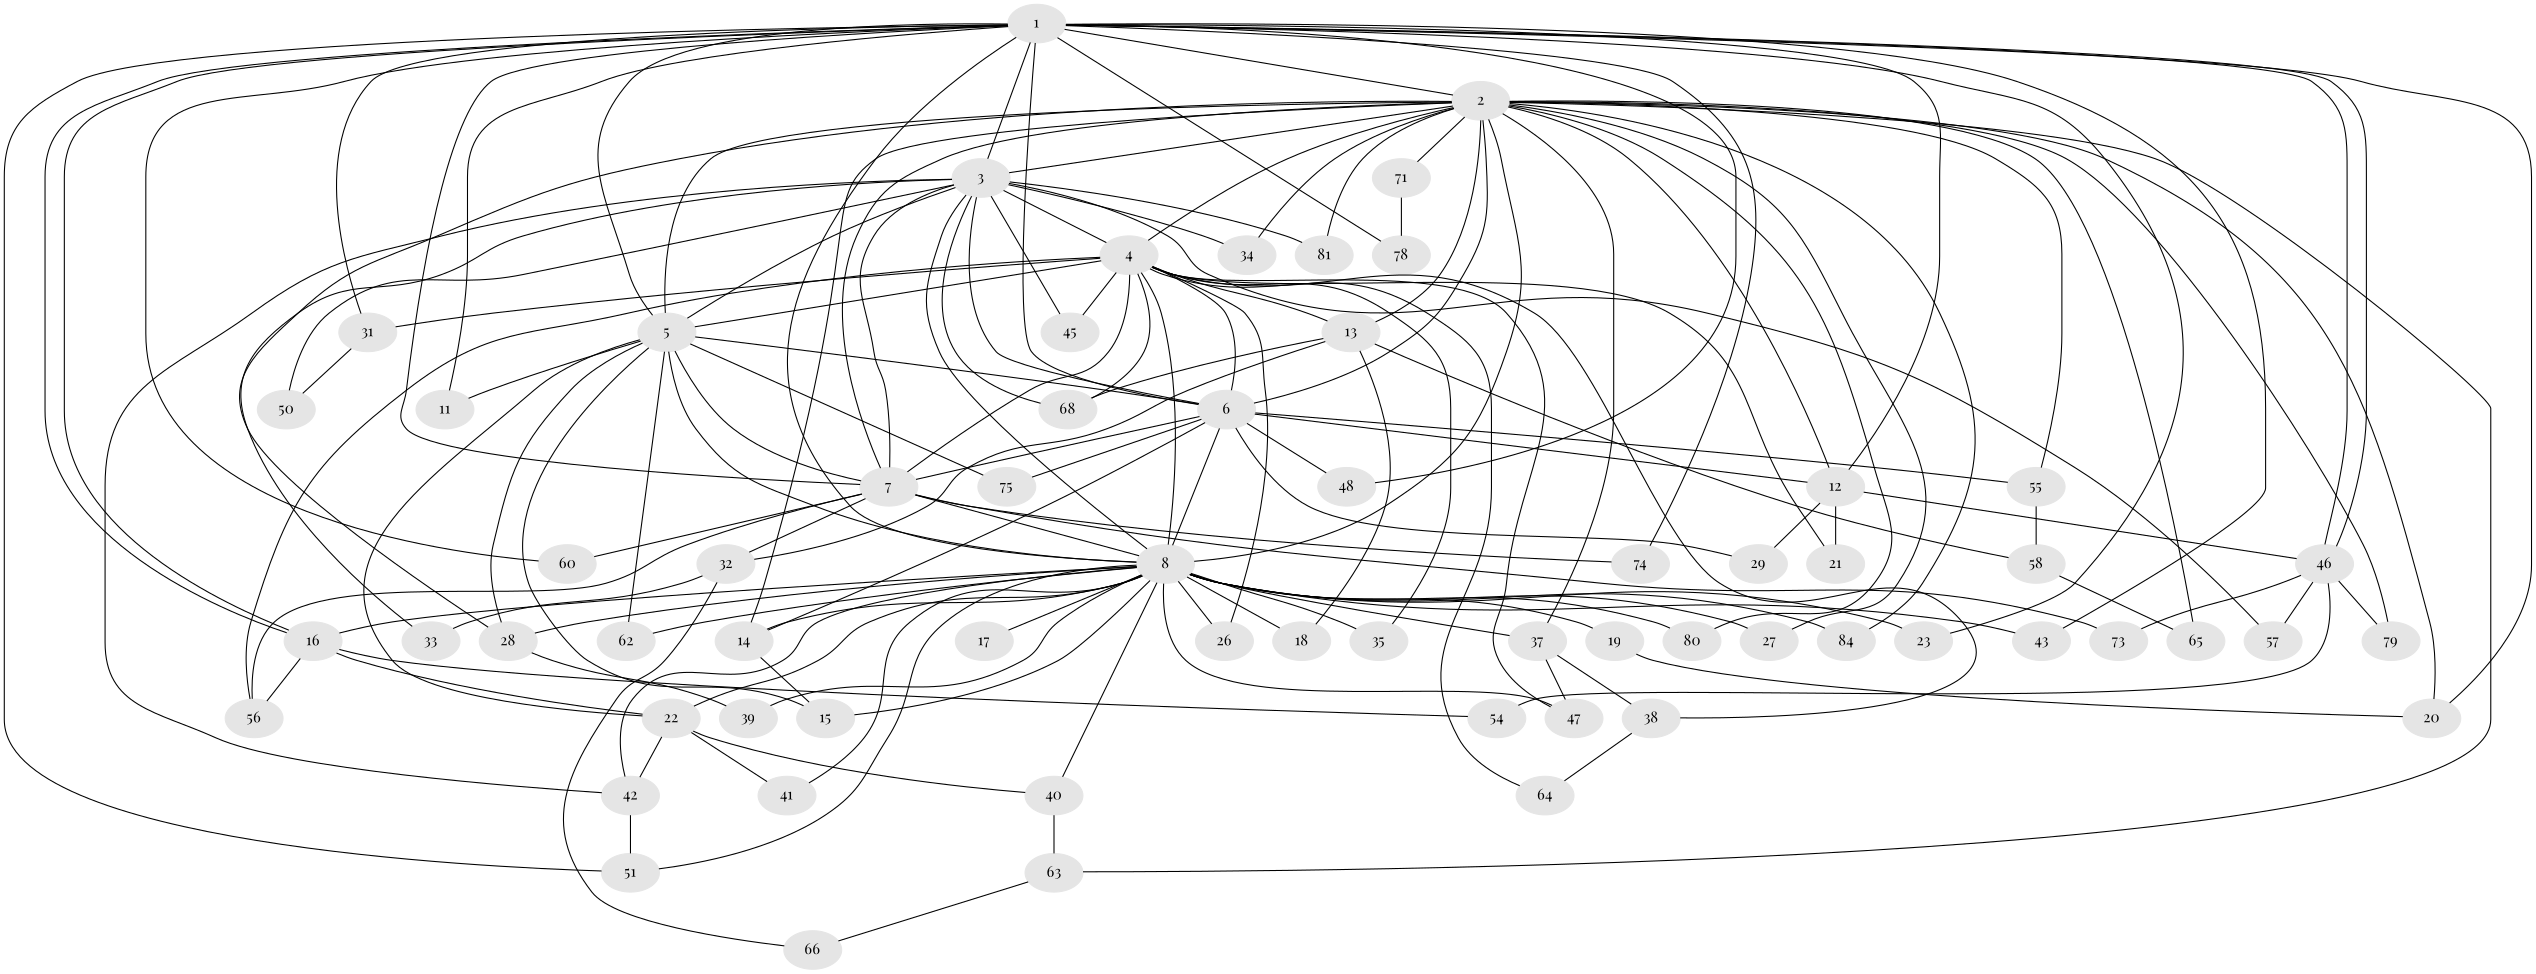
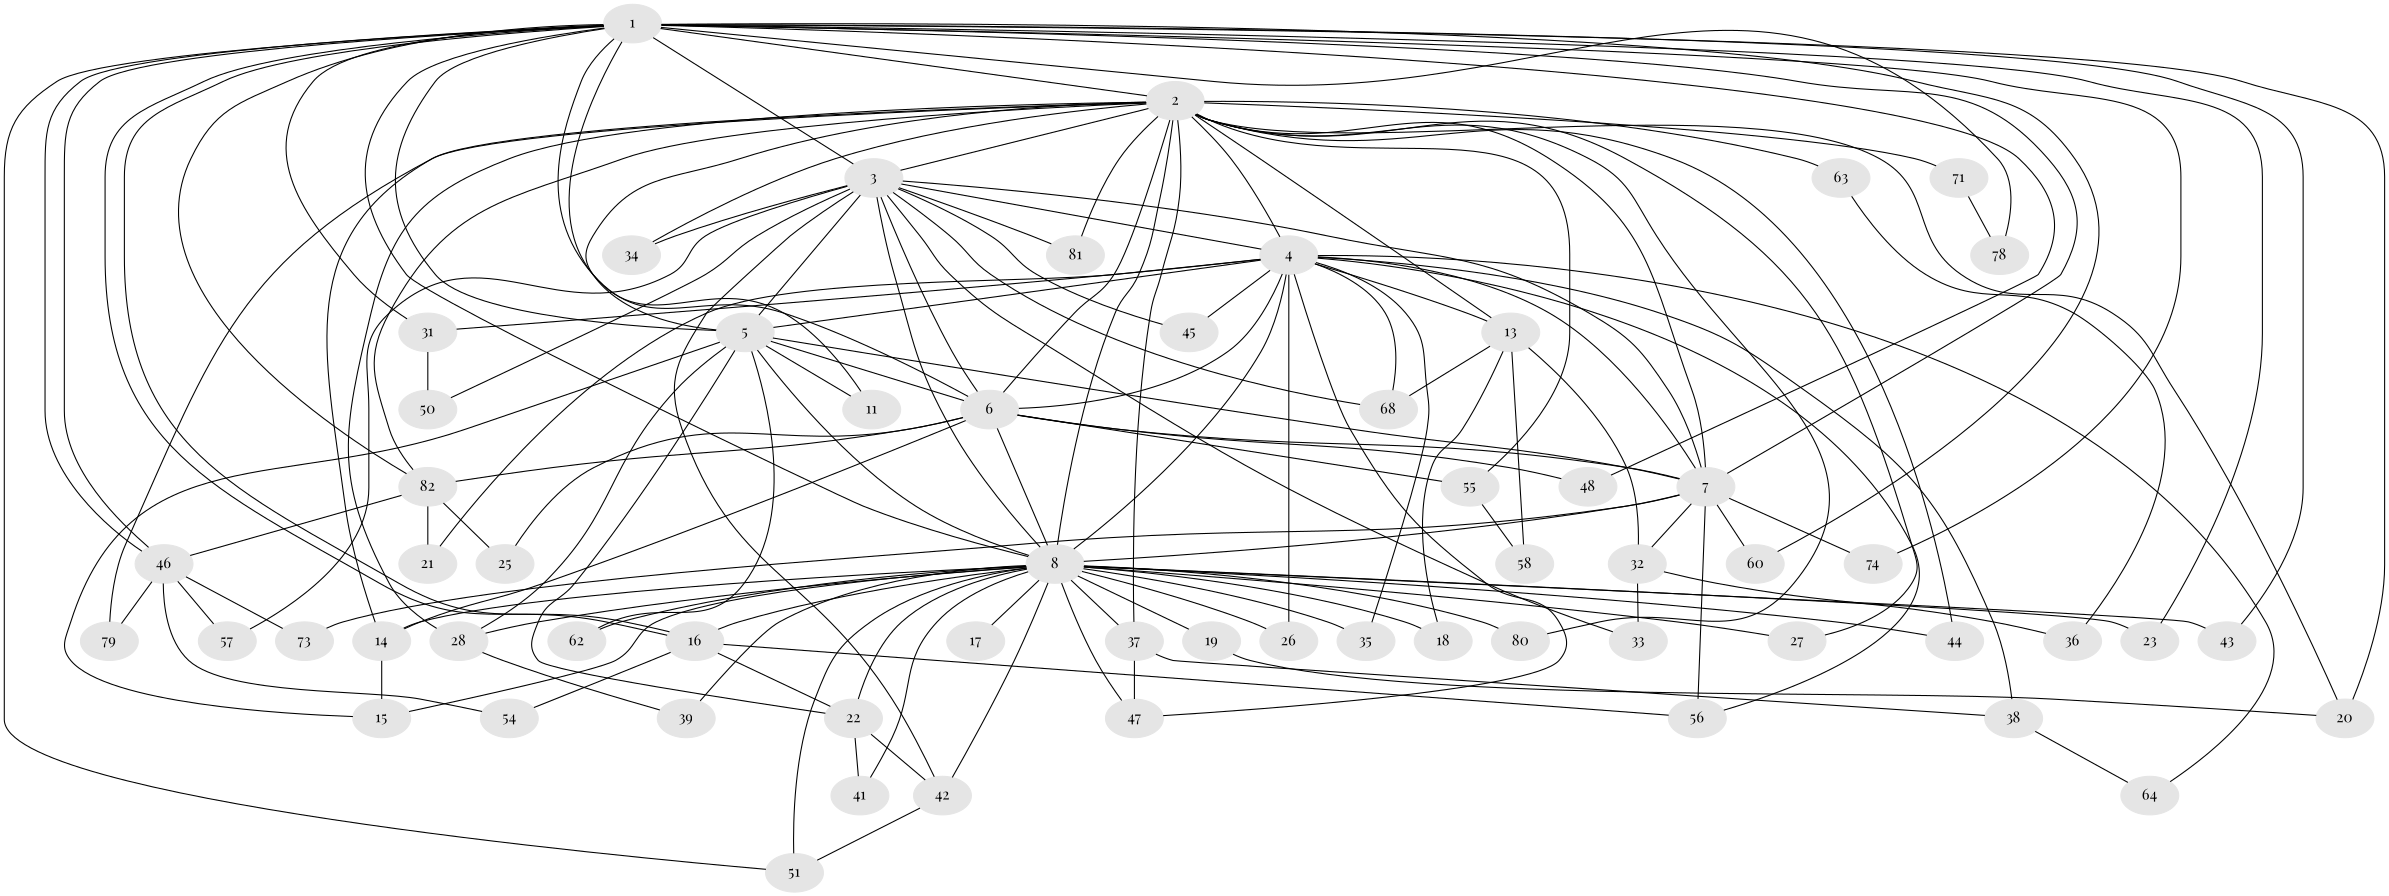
(1007, 487) -> none
(1836, 487) -> (428, 487)
(1758, 564) -> (505, 564)
(1846, 641) -> (1955, 641)
(2196, 641) -> none
(1054, 796) -> none
(813, 950) -> (2073, 641)
